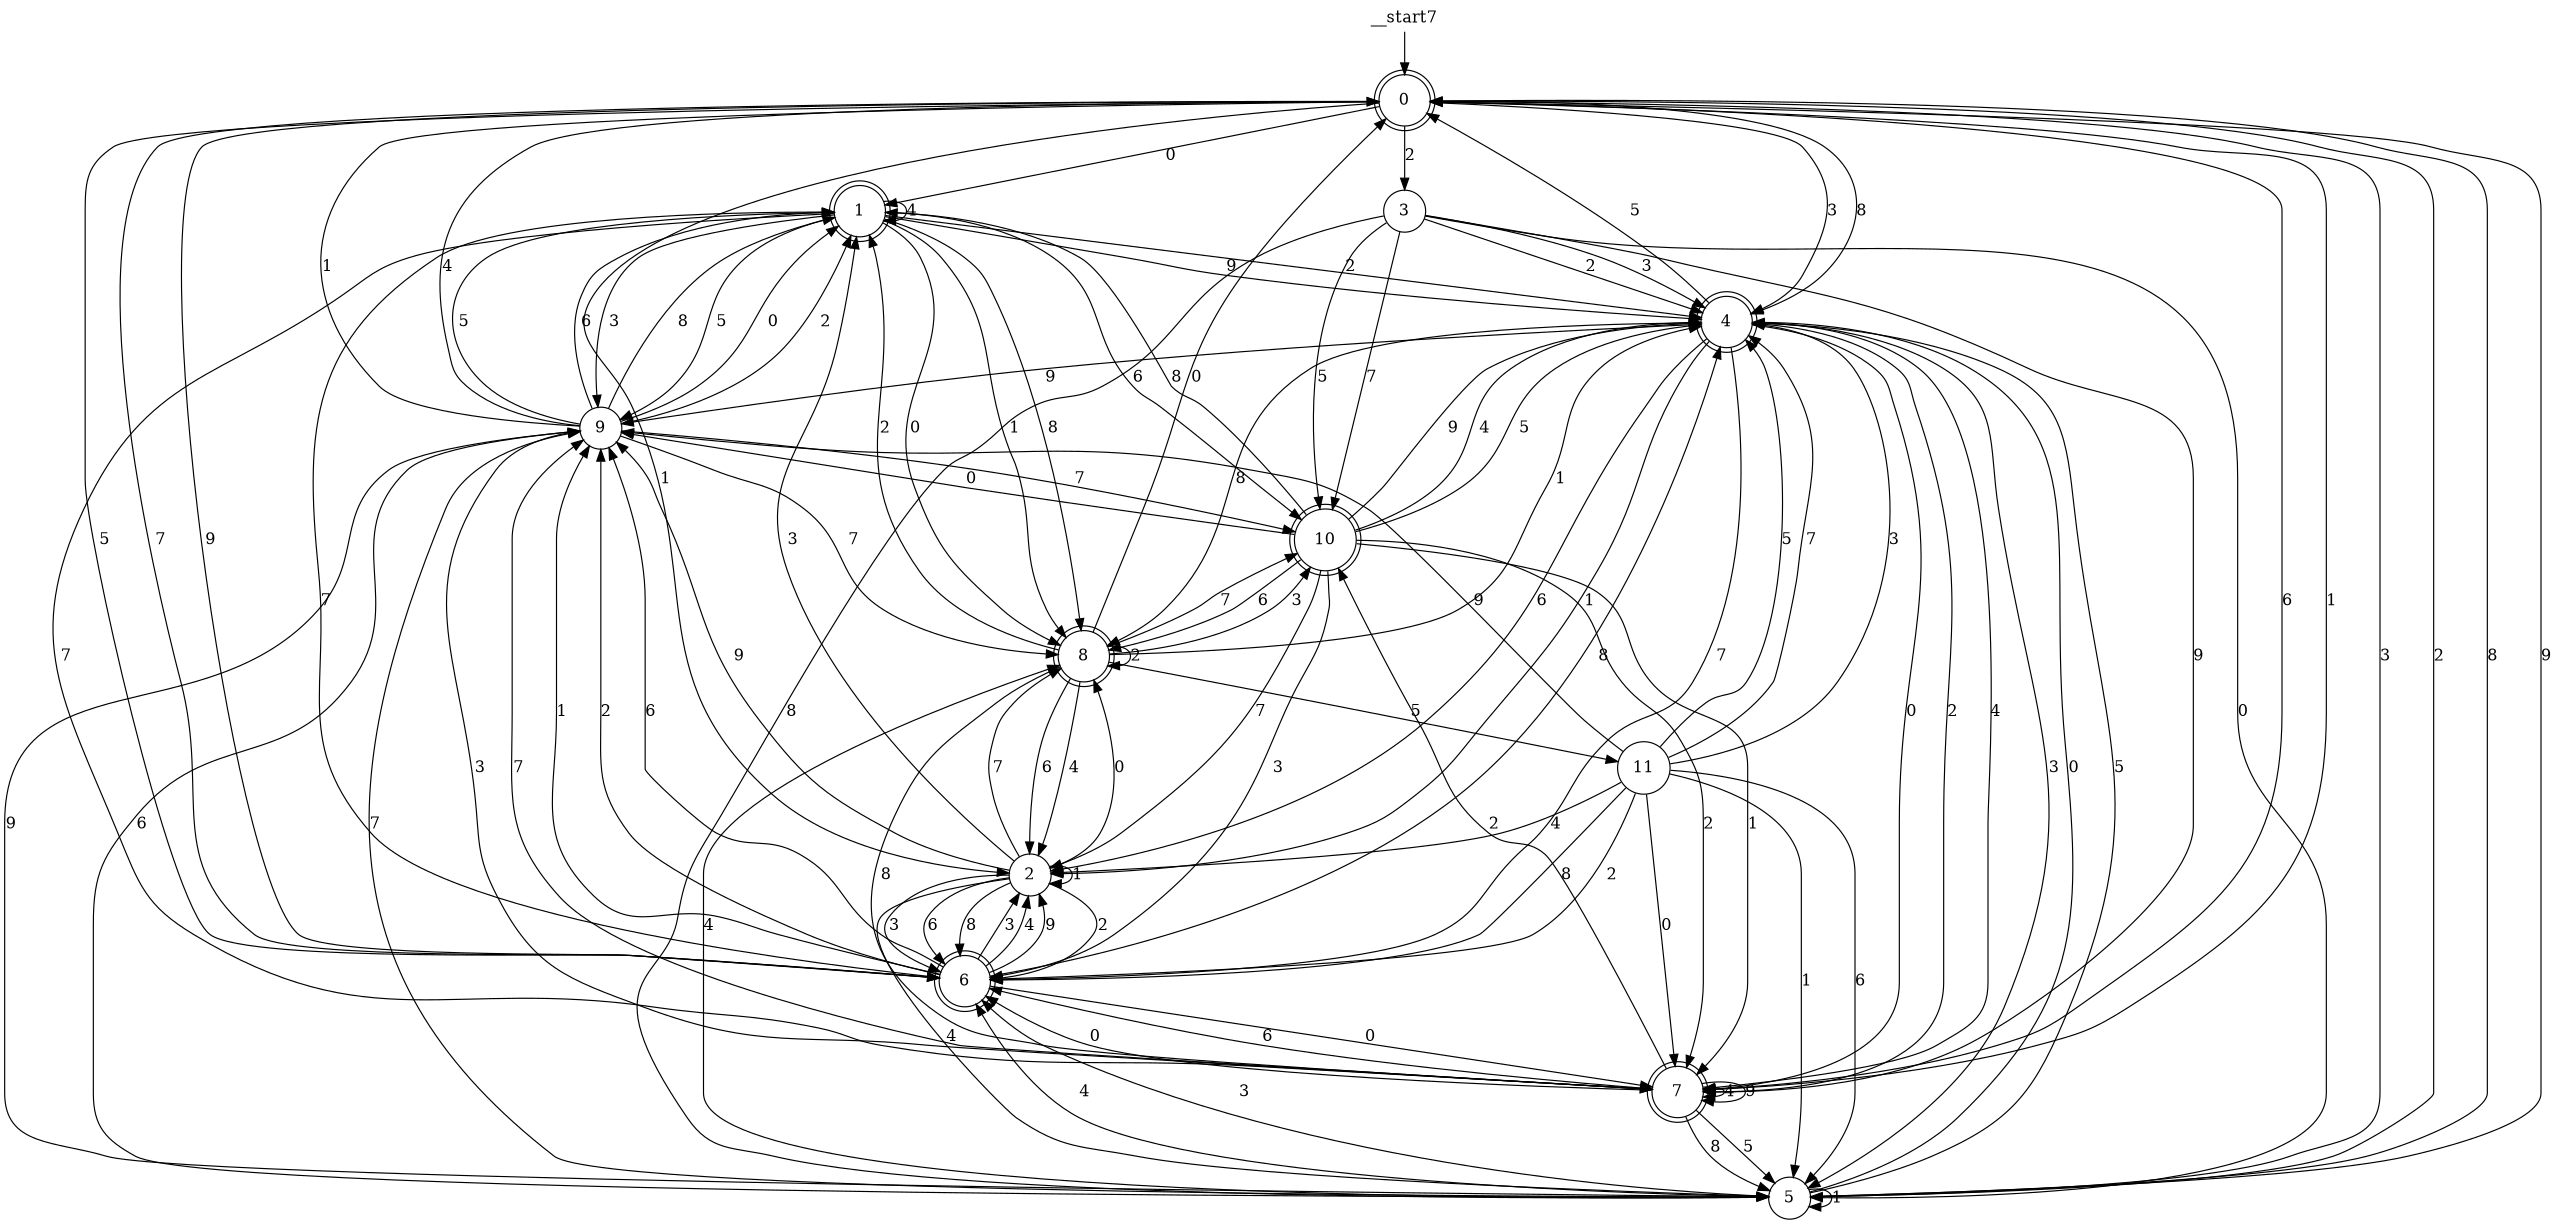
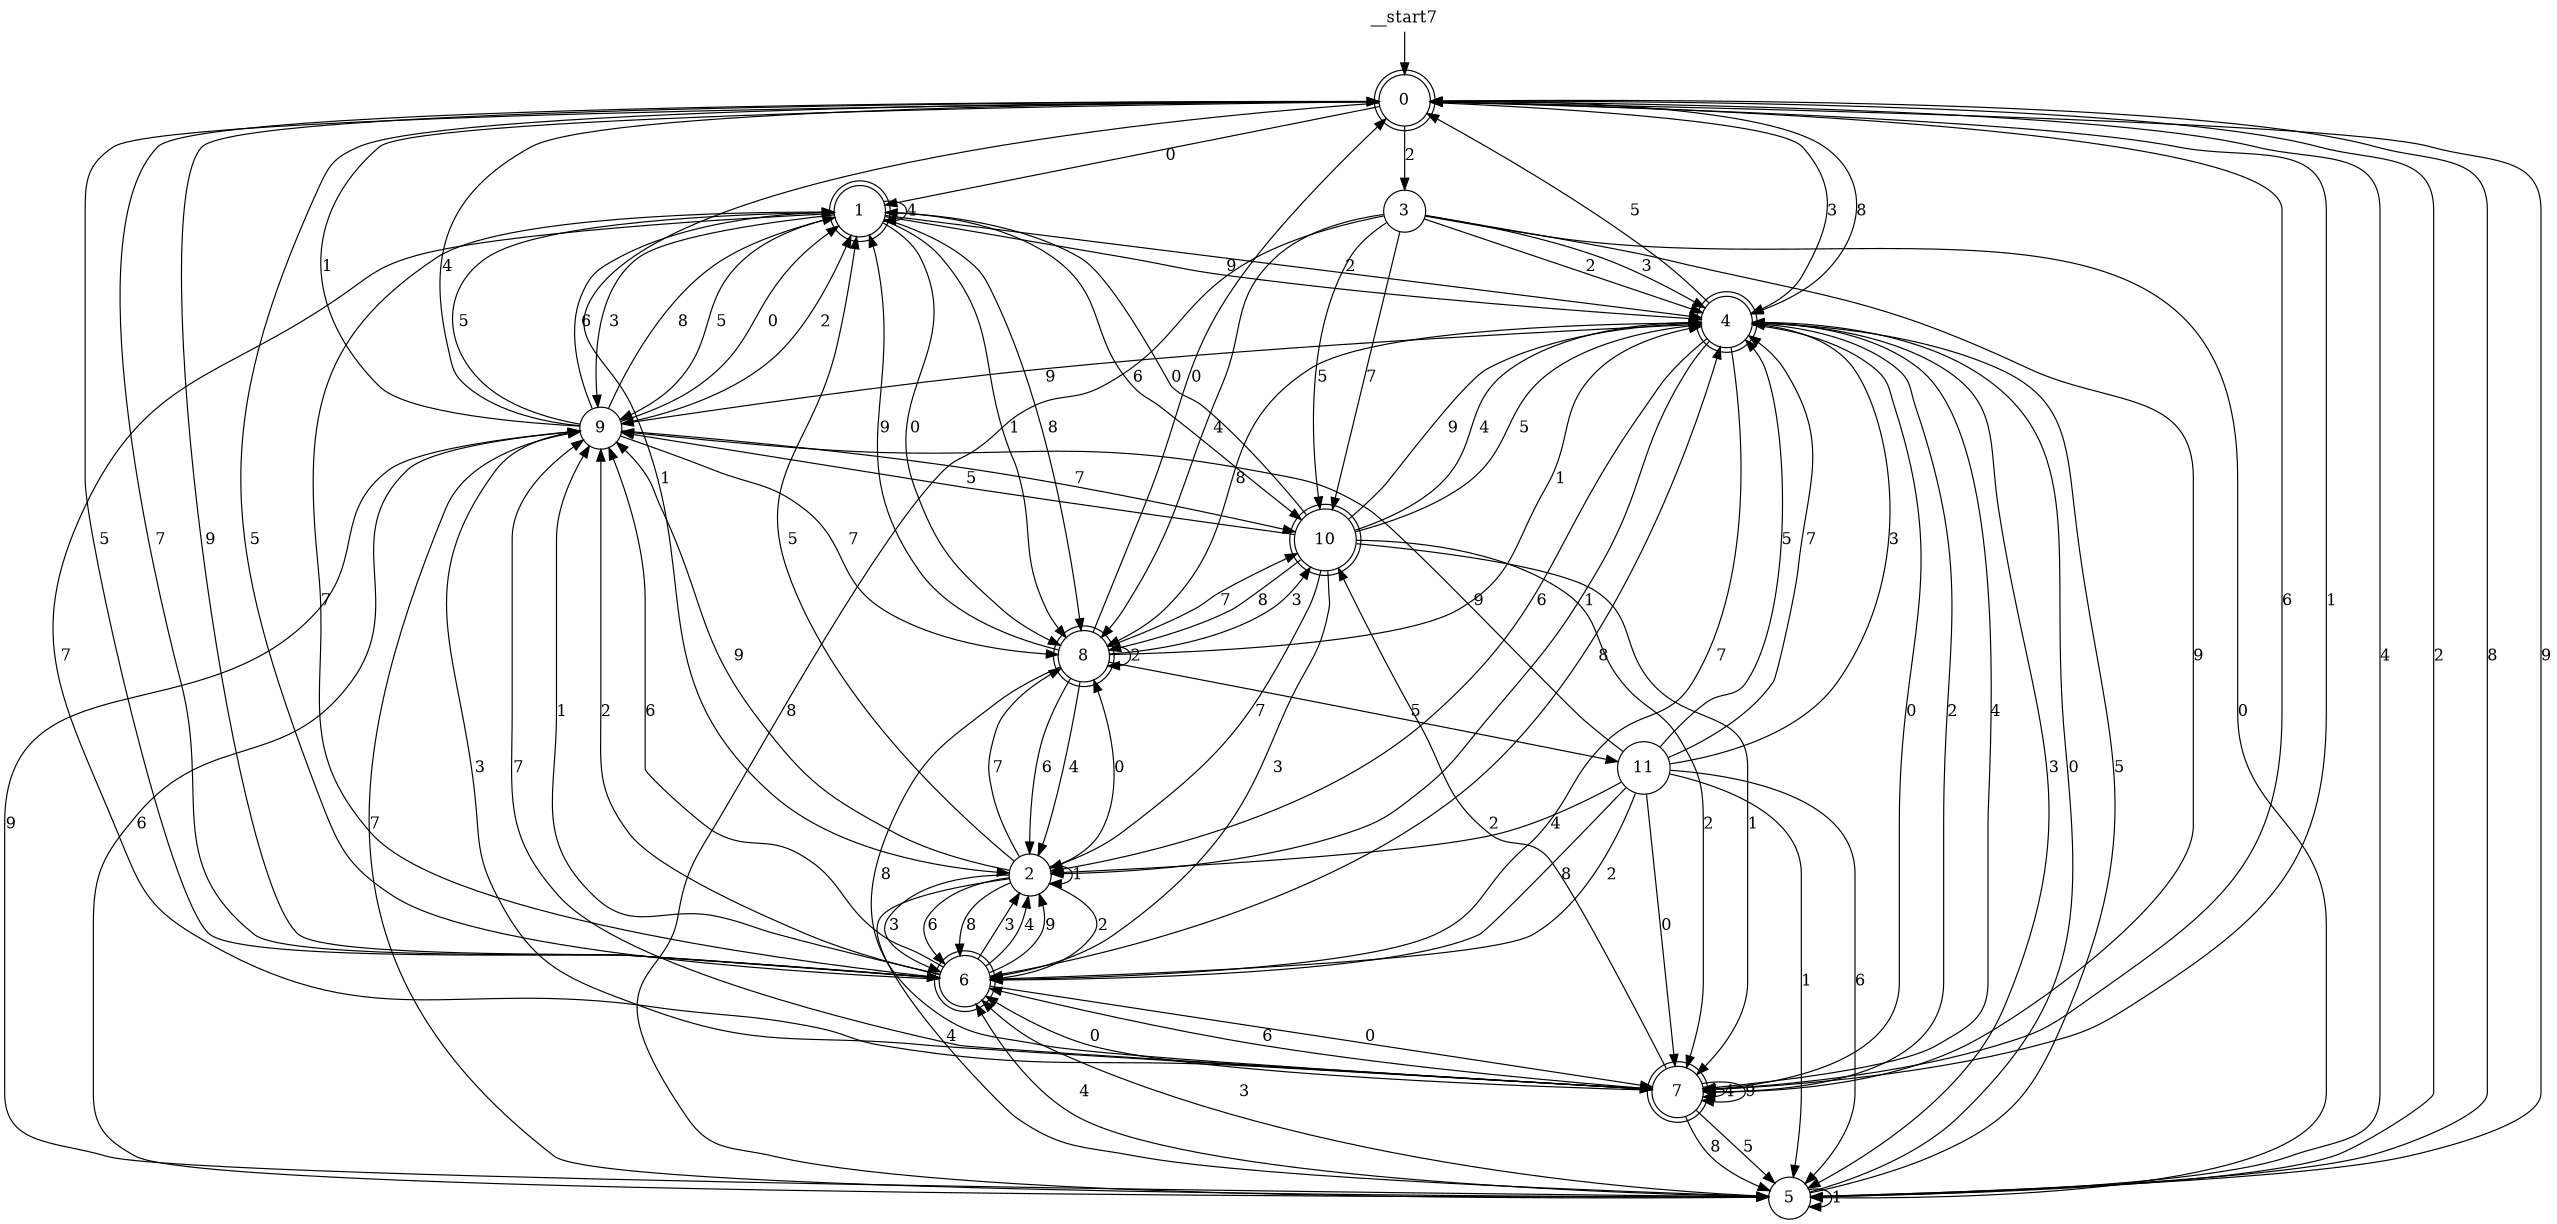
none -> (274, 302)
(1177, 377) -> (1177, 377)
(886, 428) -> (886, 428)
(972, 479) -> (972, 479)
(793, 540) -> (793, 540)
(1264, 601) -> (1264, 601)
(2386, 656) -> (2386, 656)
(912, 1164) -> (1220, 390)
